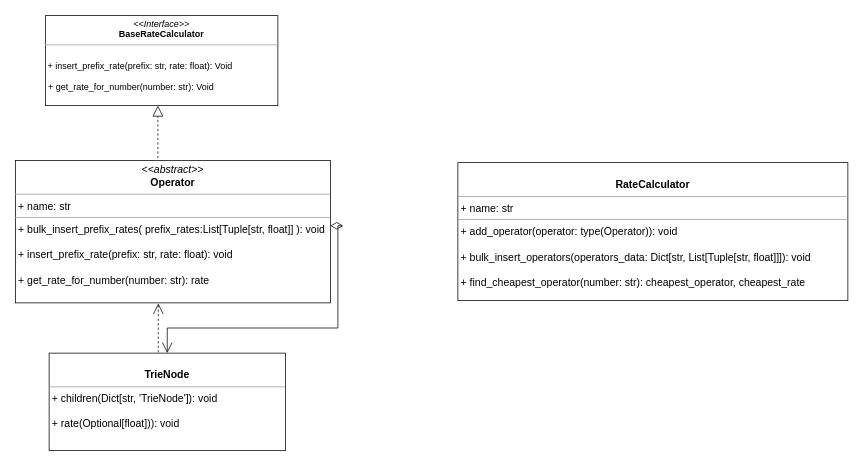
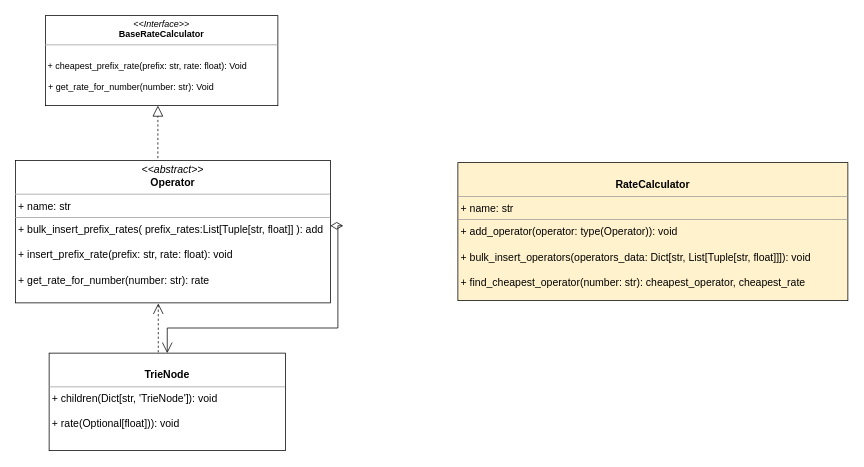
(160, 37) -> (162, 42)
(174, 198) -> (174, 198)
(653, 231) -> (653, 231)
